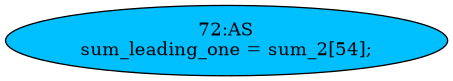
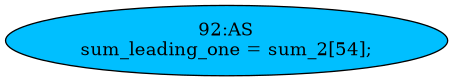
(227, 41) -> (227, 41)
